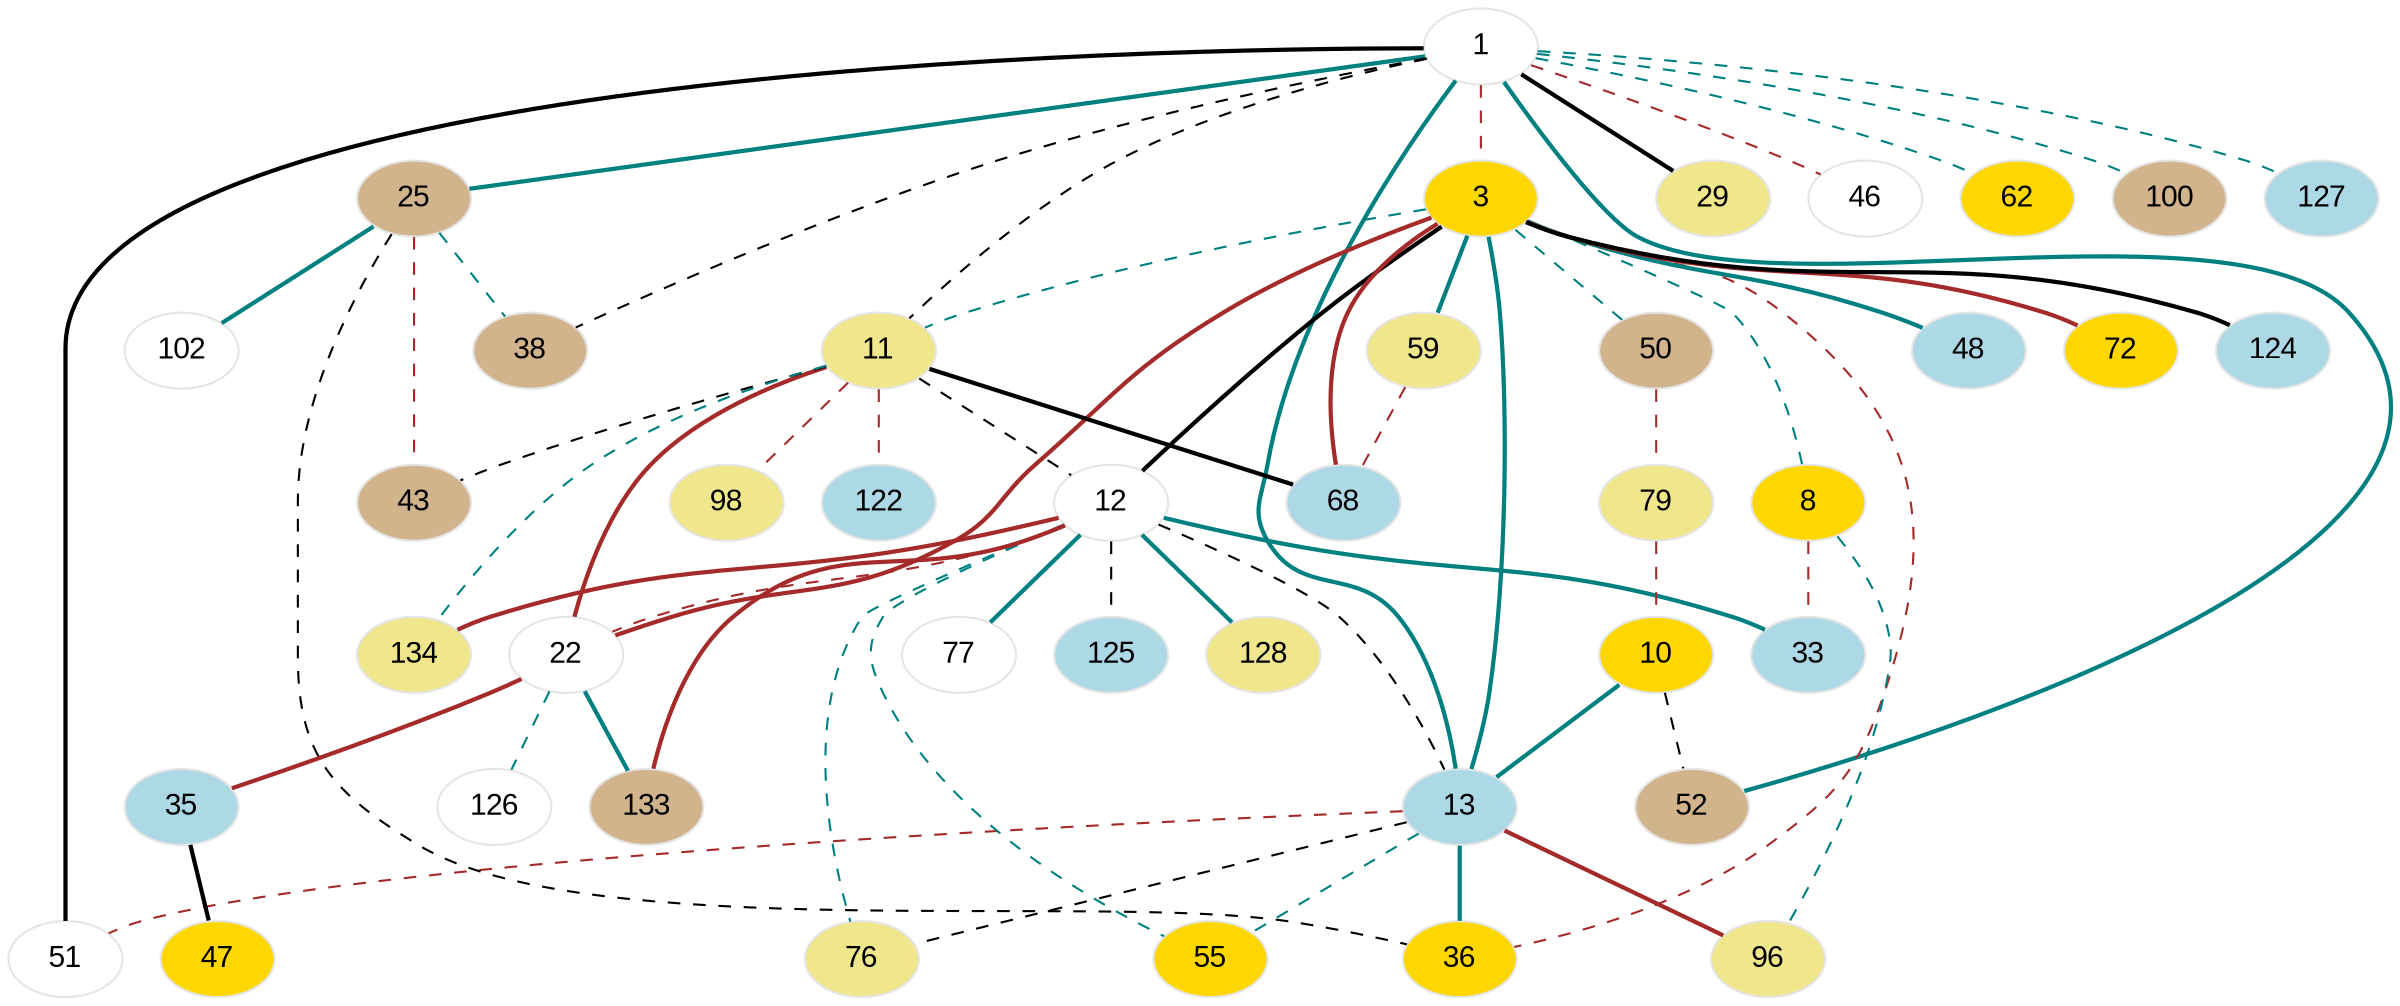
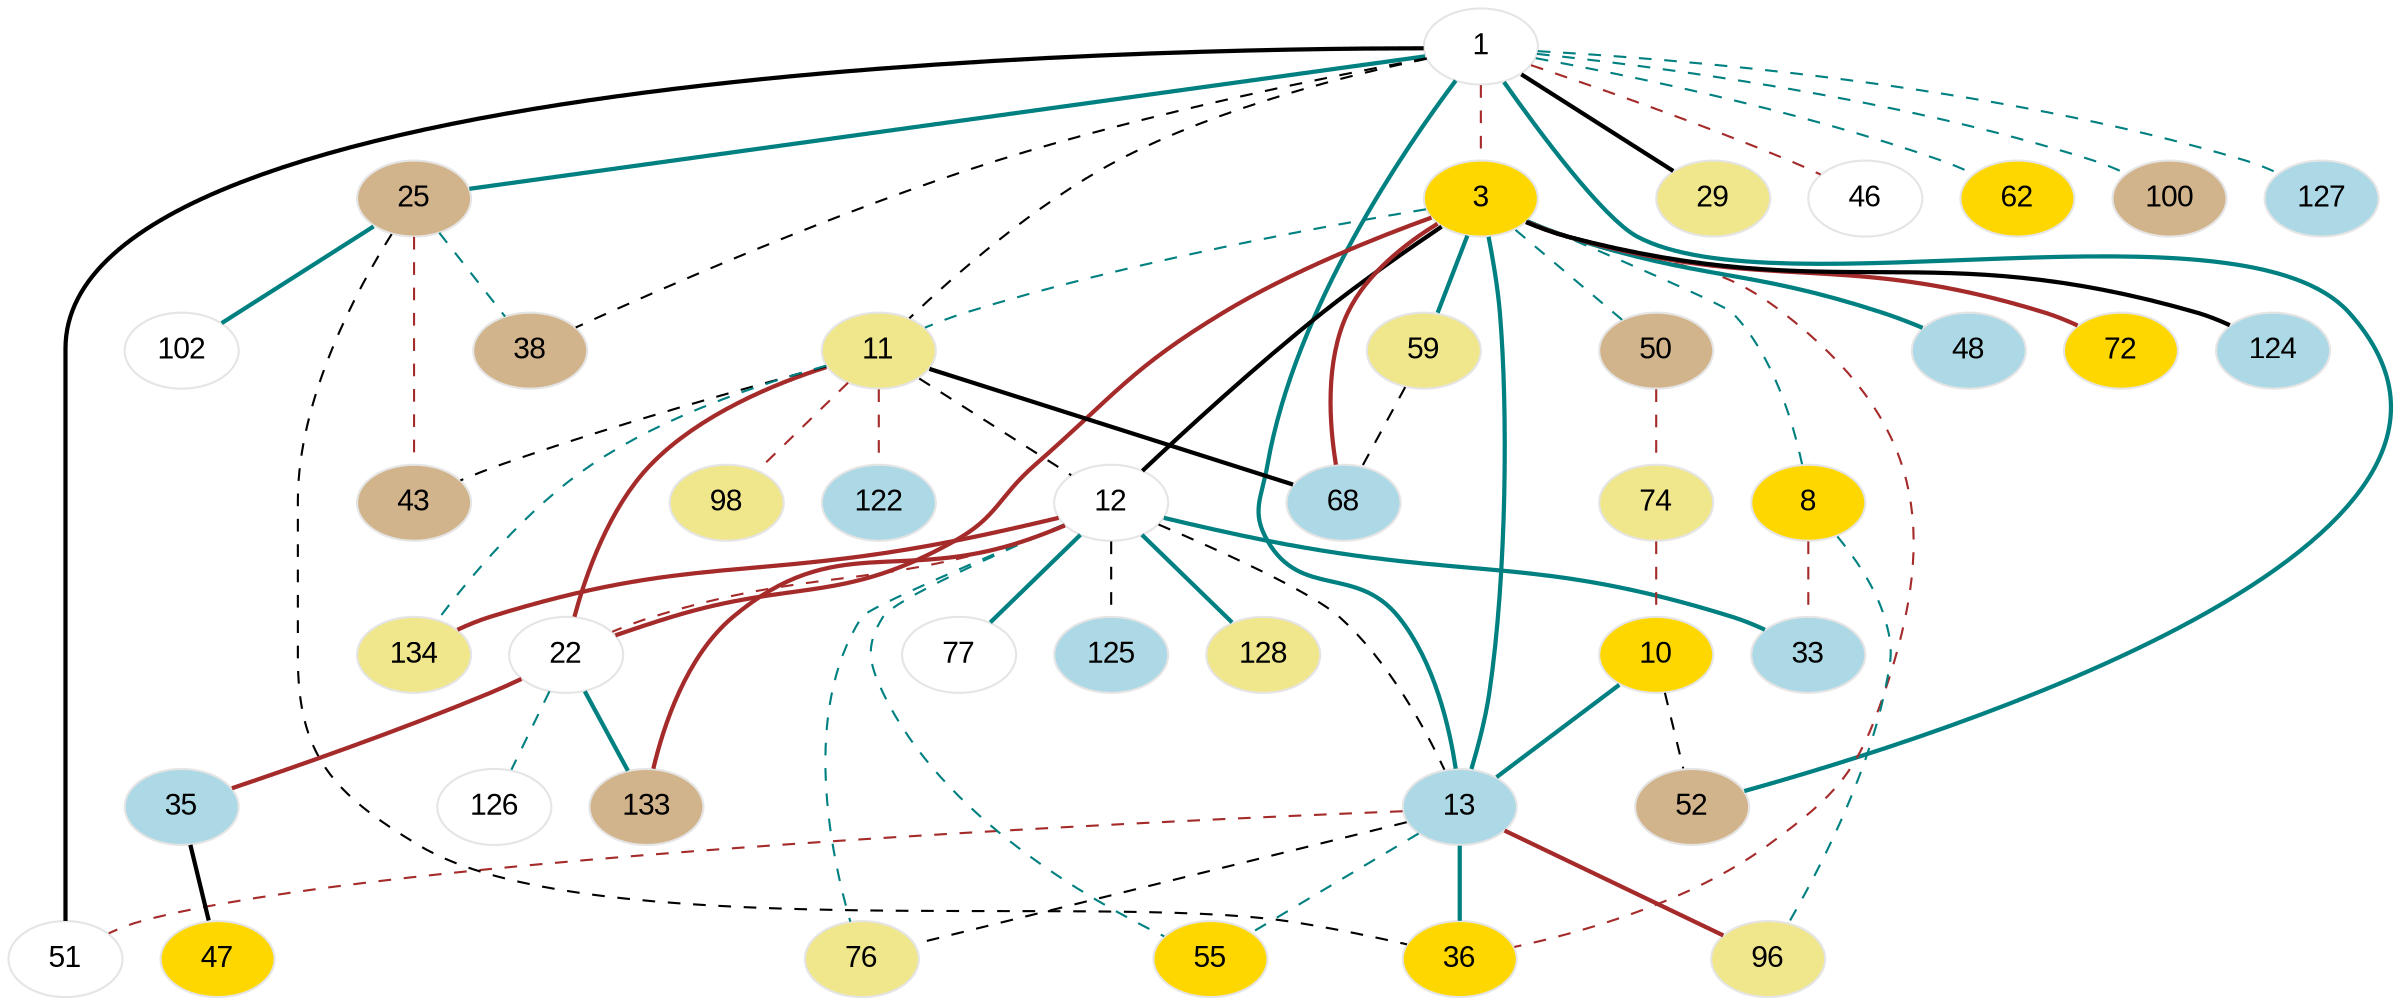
(1384, 427) -> (1384, 427)
(1656, 503) -> (1656, 503)
